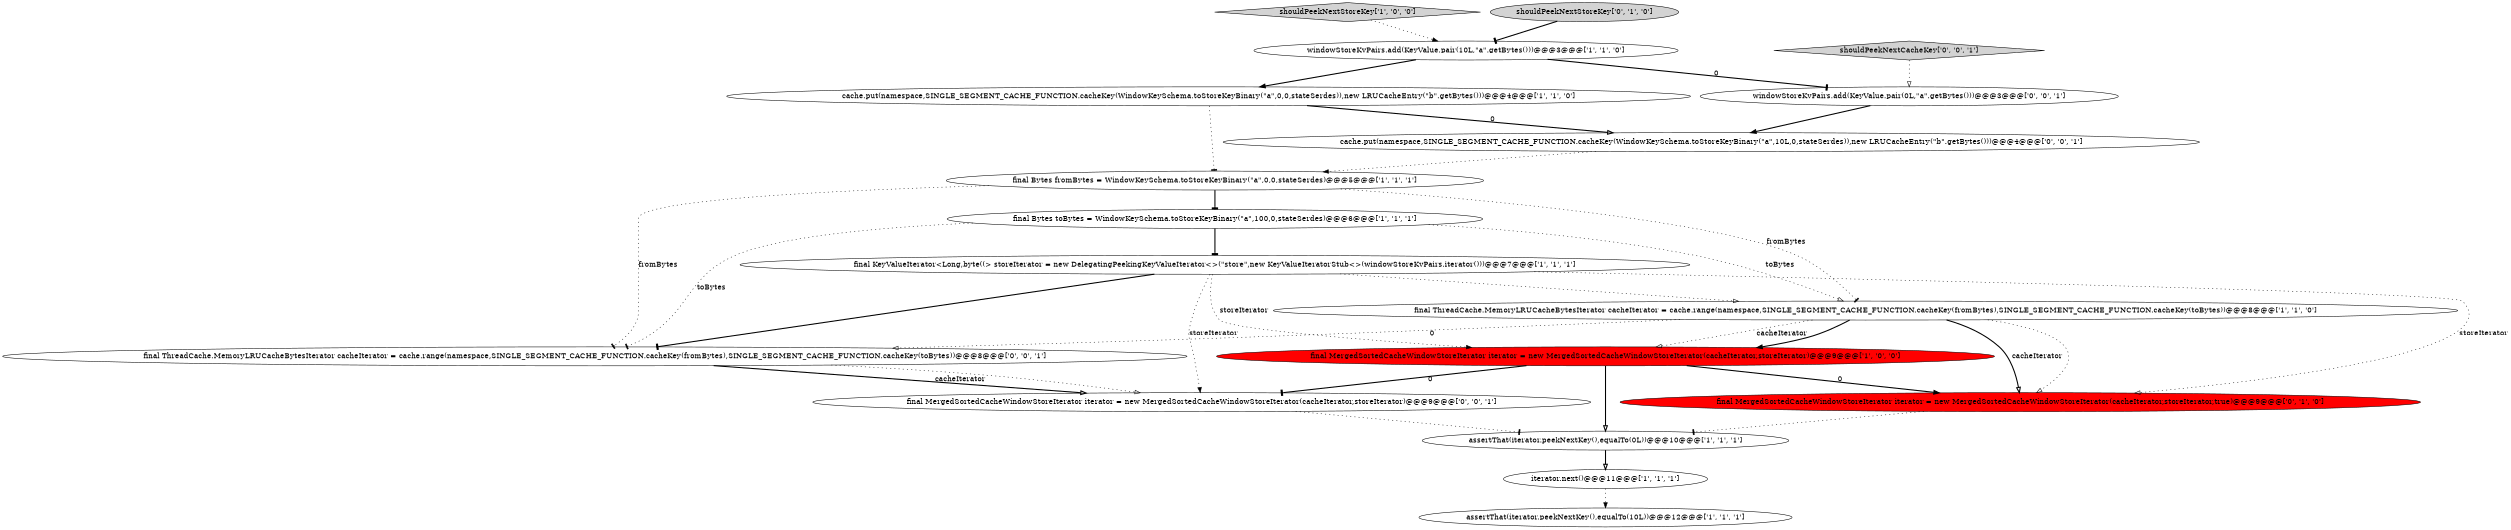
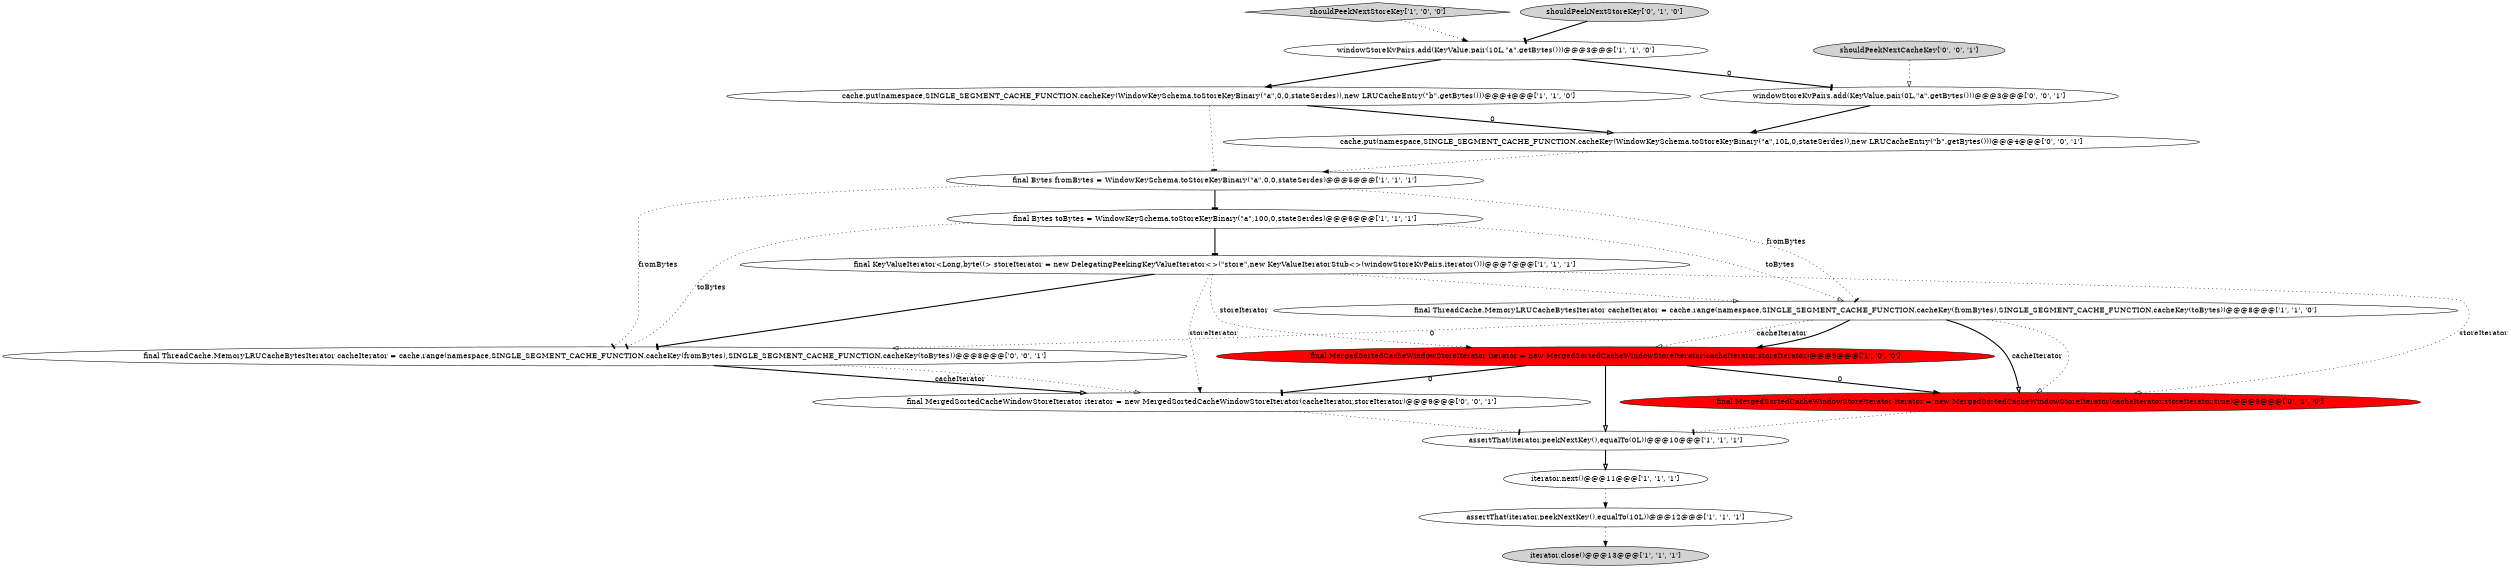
(1909, 51) -> (1909, 51)
none -> (1606, 556)
